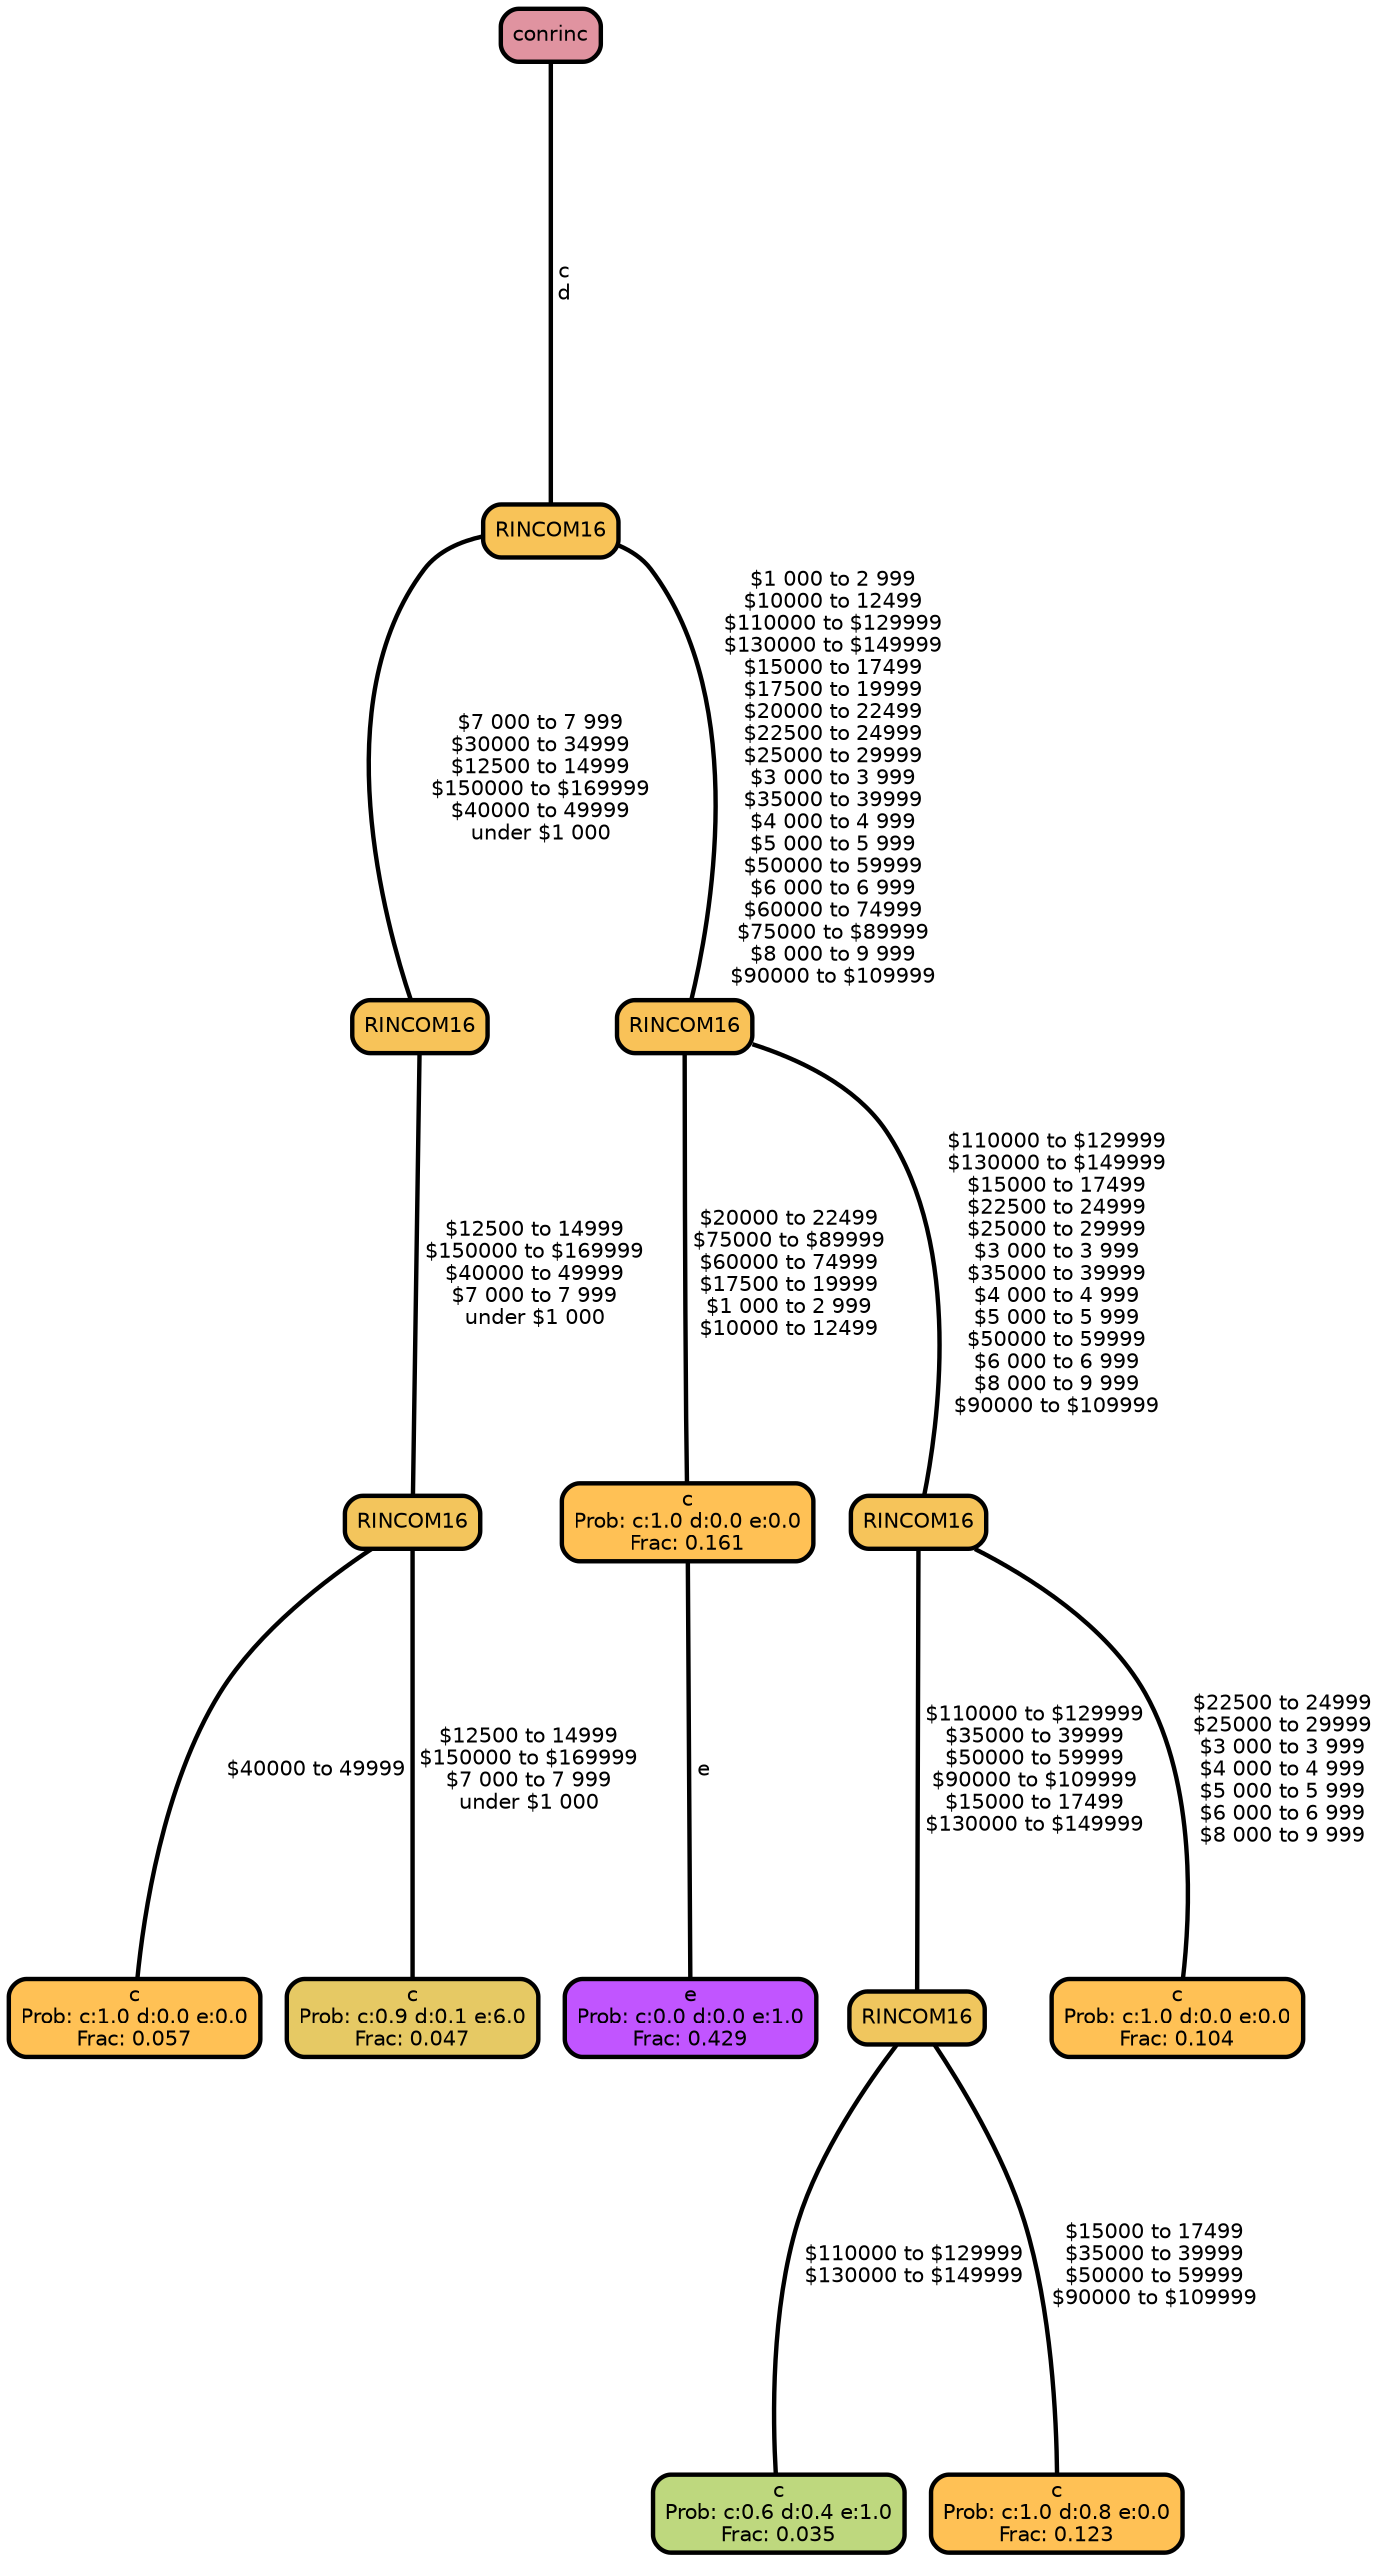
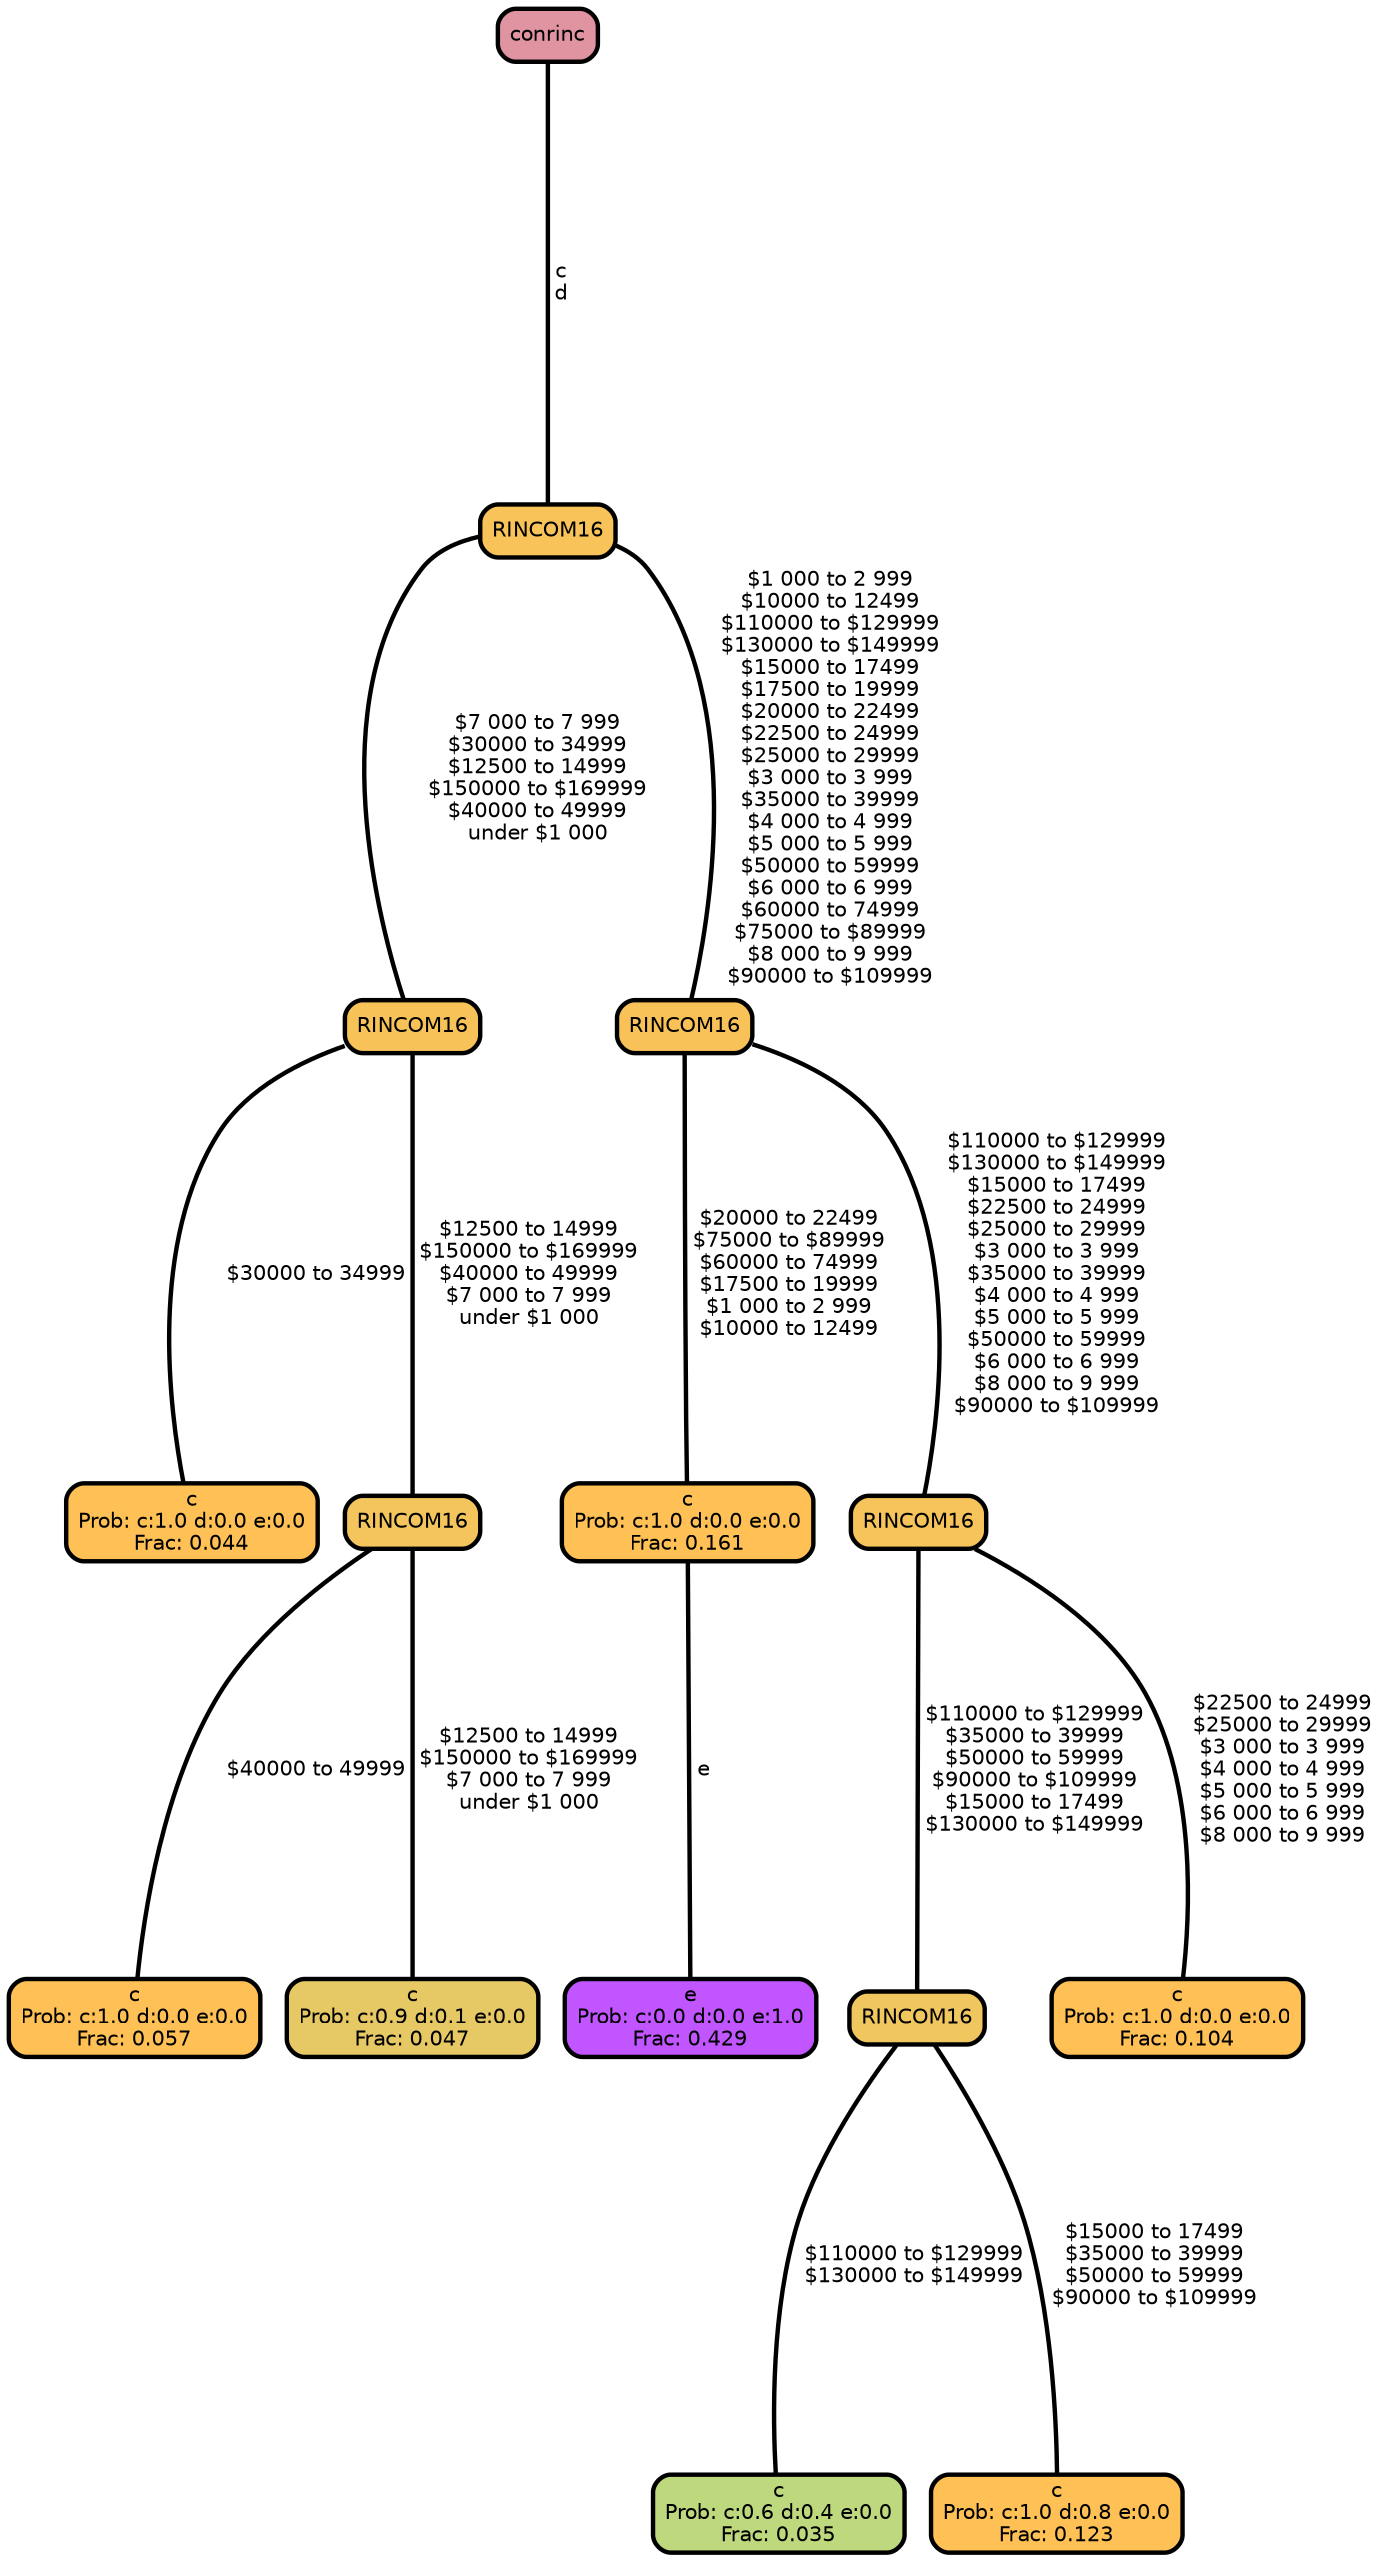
none -> (192, 1522)
(413, 2018) -> (413, 2018)
(779, 2514) -> (779, 2514)
